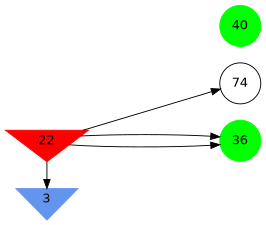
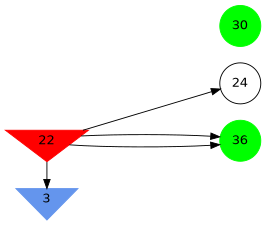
(240, 26) -> (240, 26)
(240, 83) -> (240, 83)
